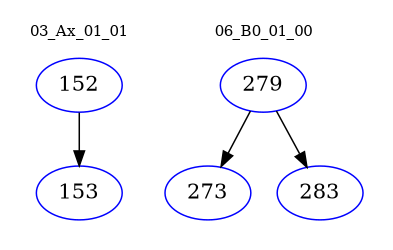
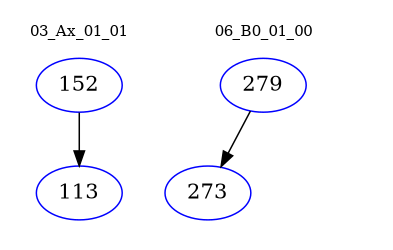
(79, 193) -> (79, 193)
(320, 193) -> none
